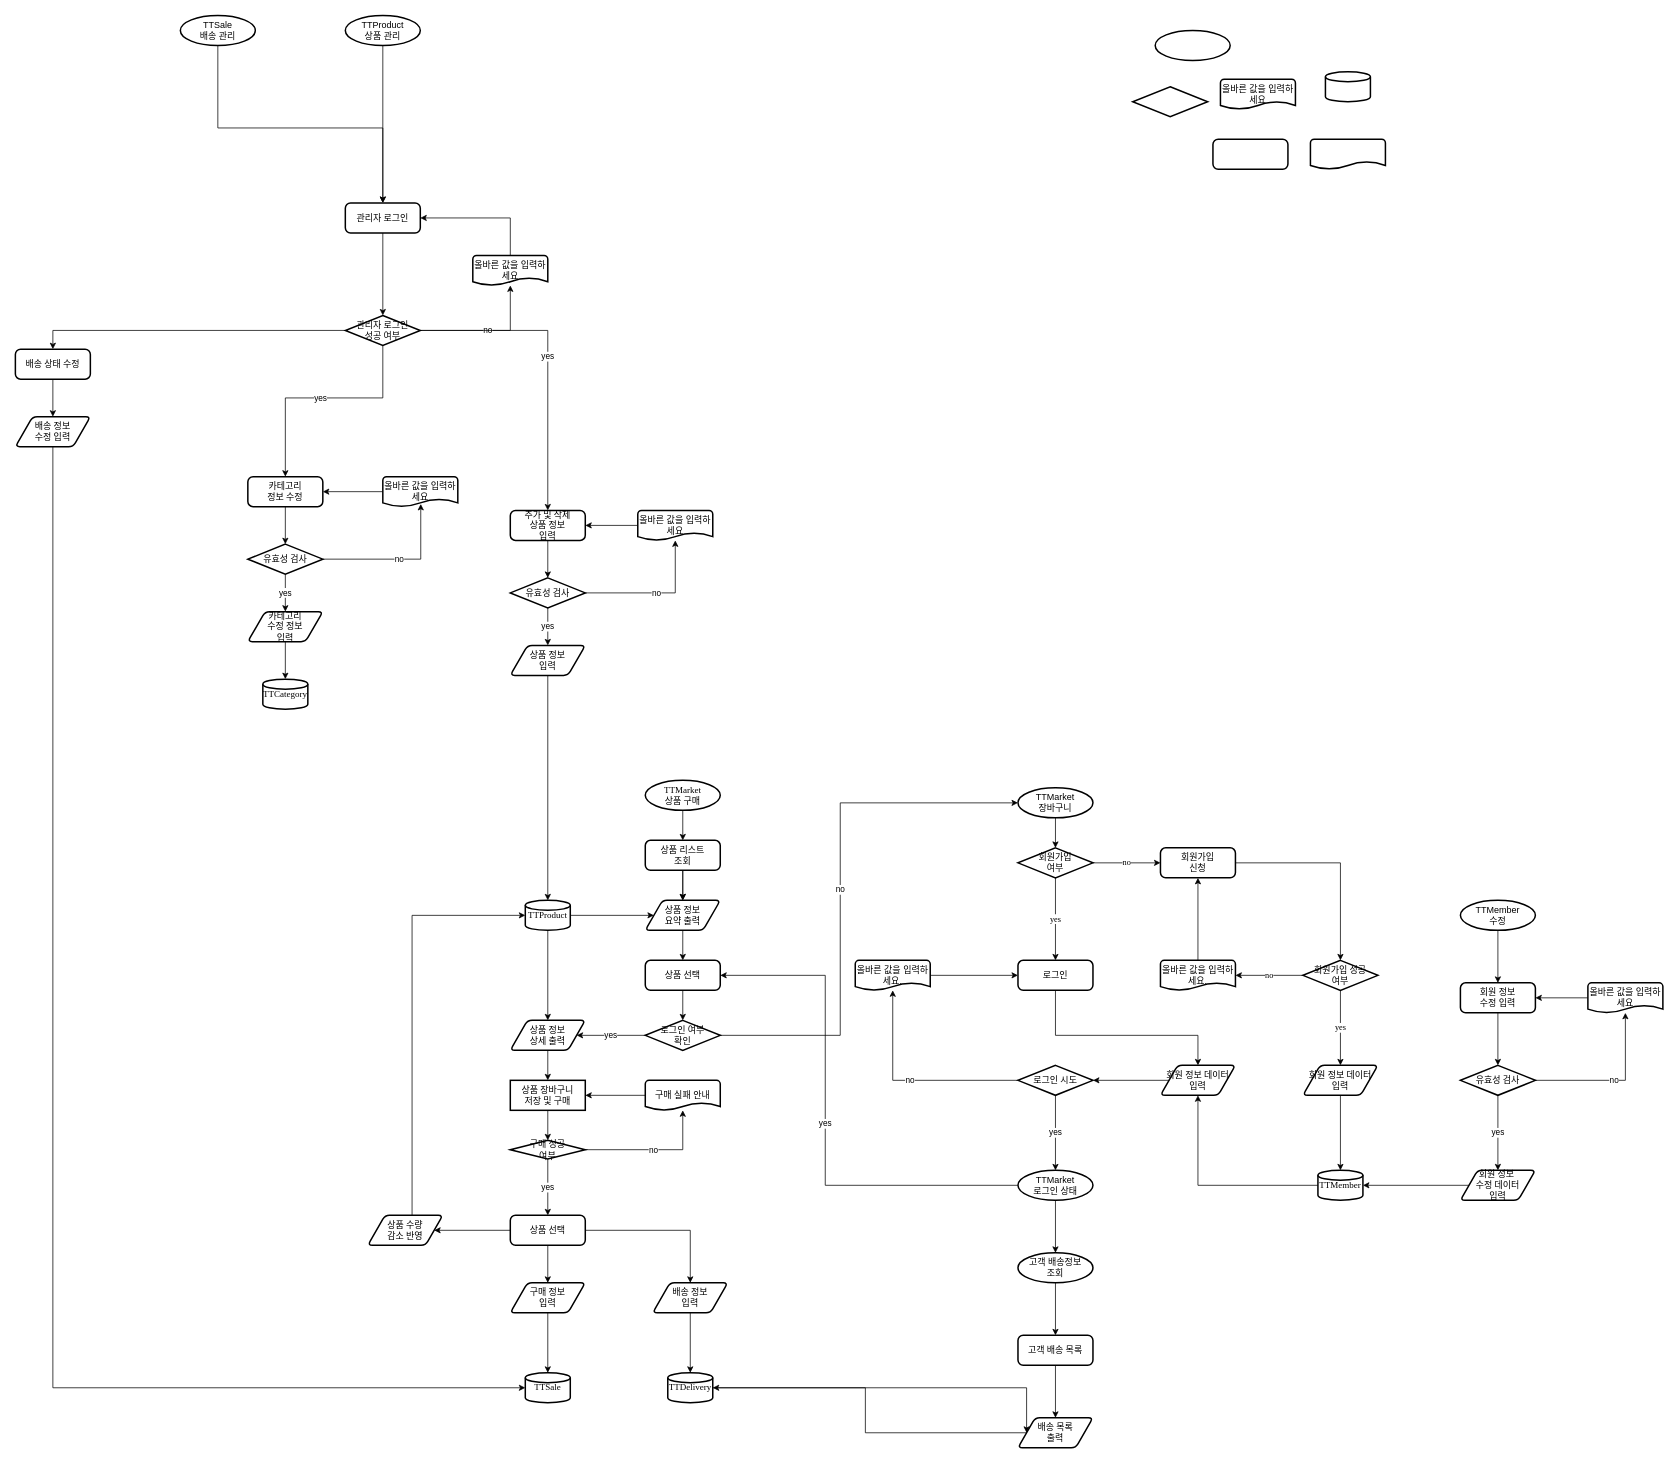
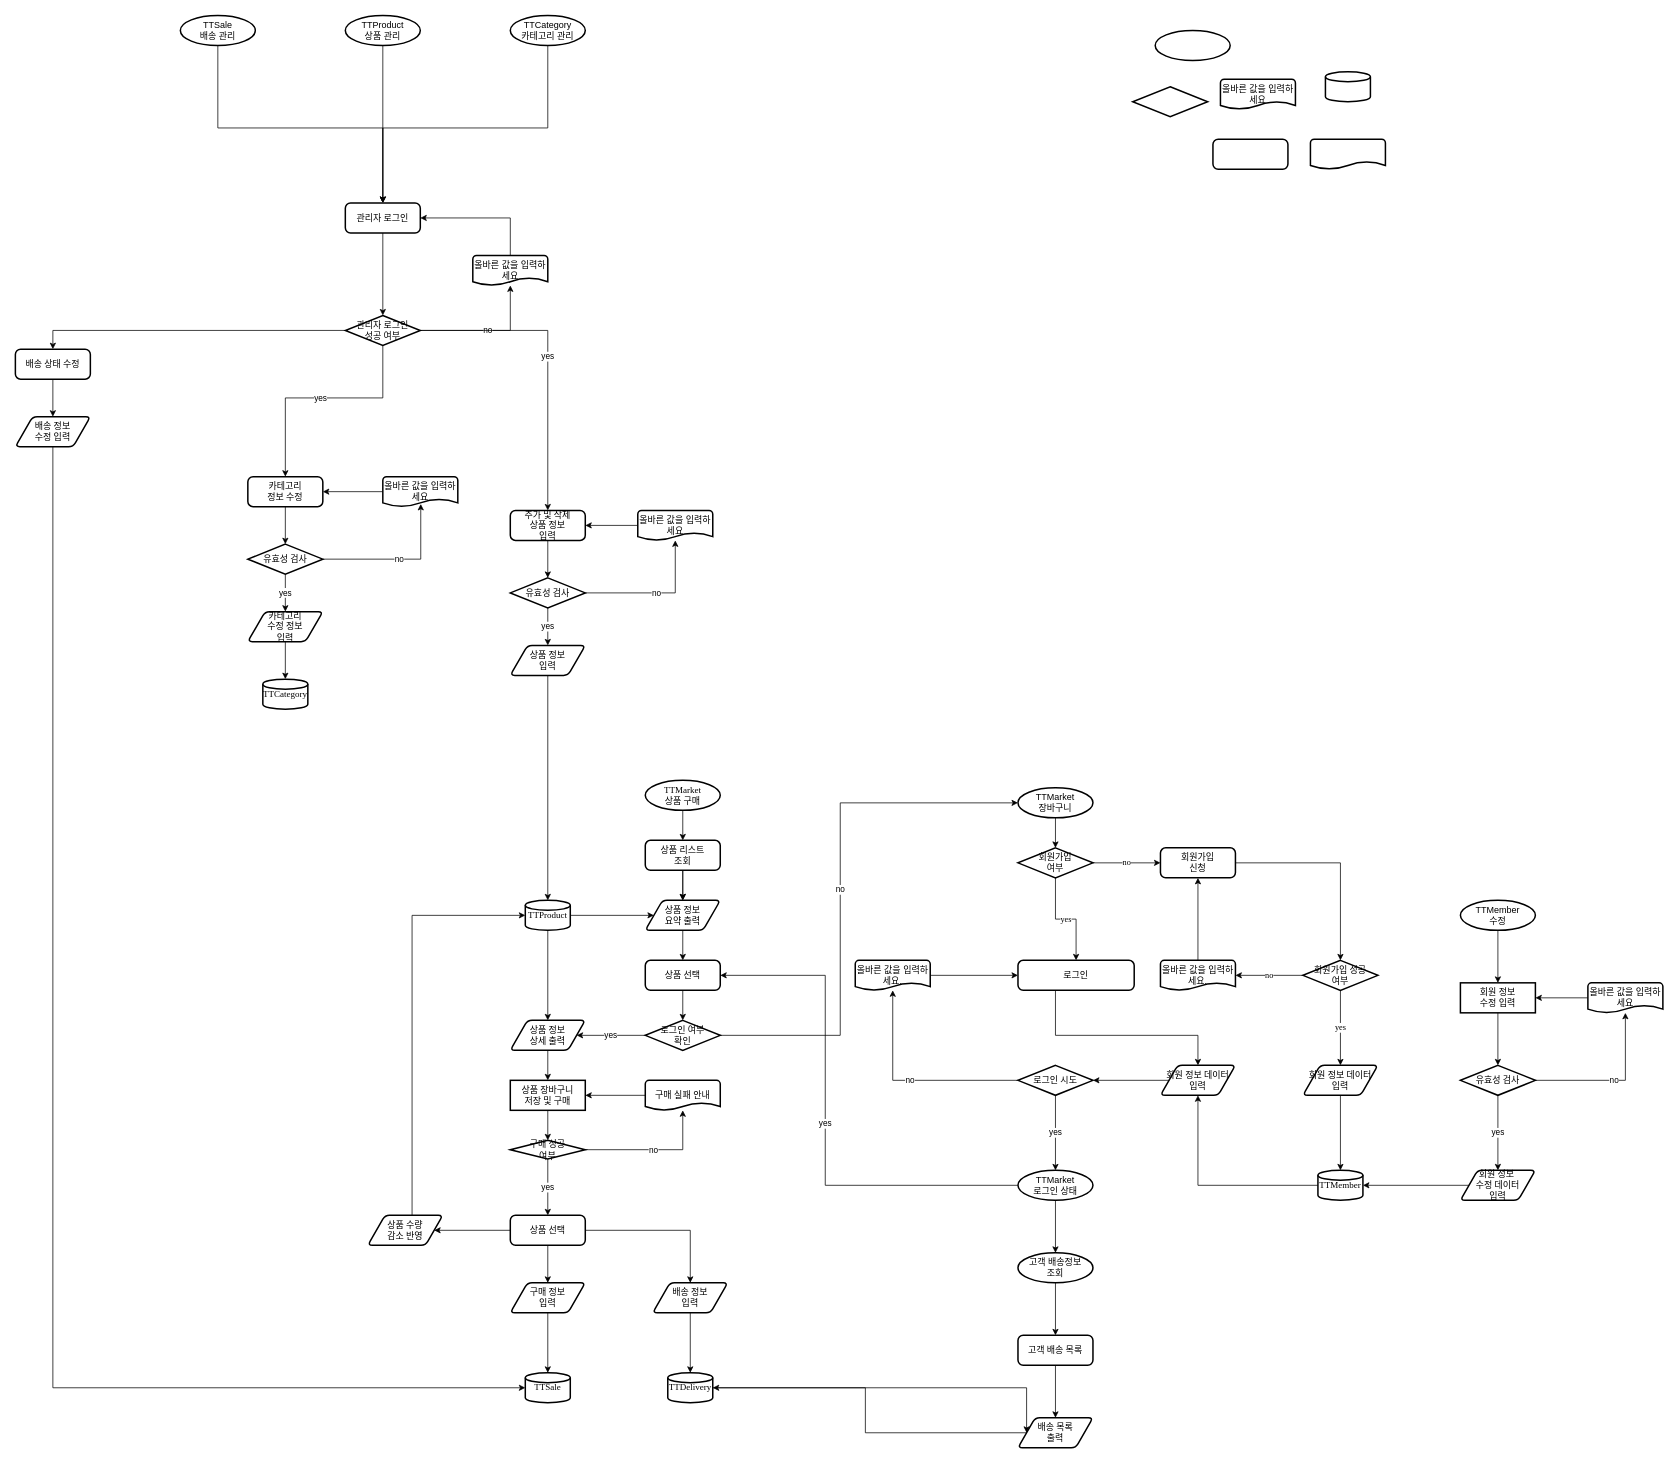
none -> (548, 30)
none -> (548, 88)
(1056, 975) -> (1076, 975)
(1498, 998) -> (1498, 998)
